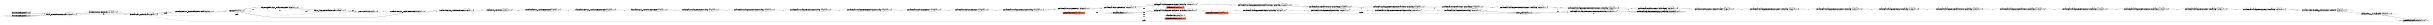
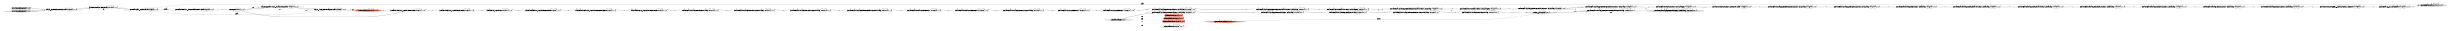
(368, 12) -> (368, 10)
(1095, 13) -> (1145, 21)
(1217, 13) -> (1225, 22)
(1175, 16) -> (1174, 18)
(1175, 19) -> (1174, 27)
